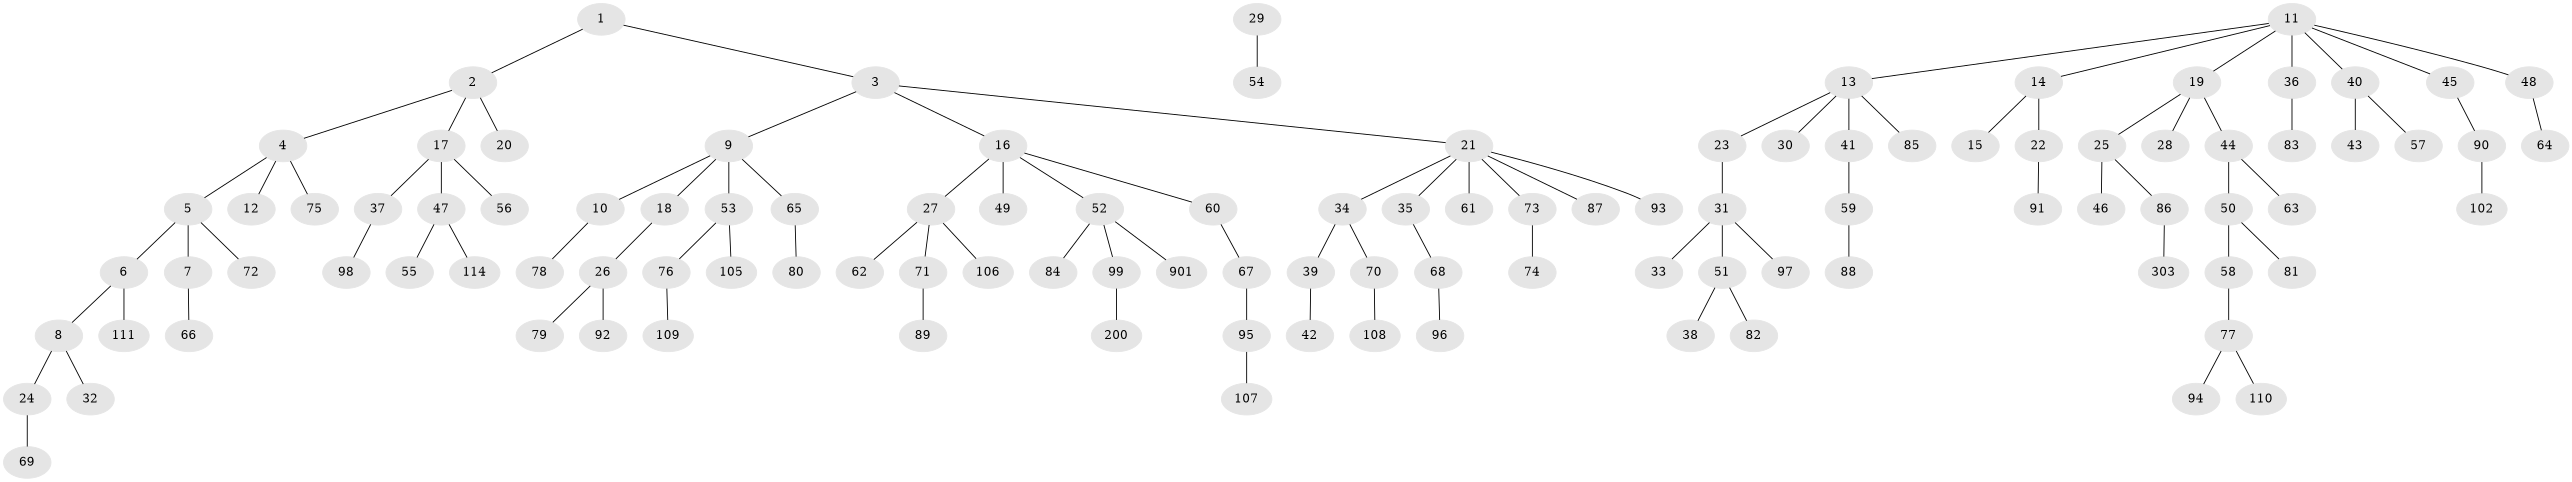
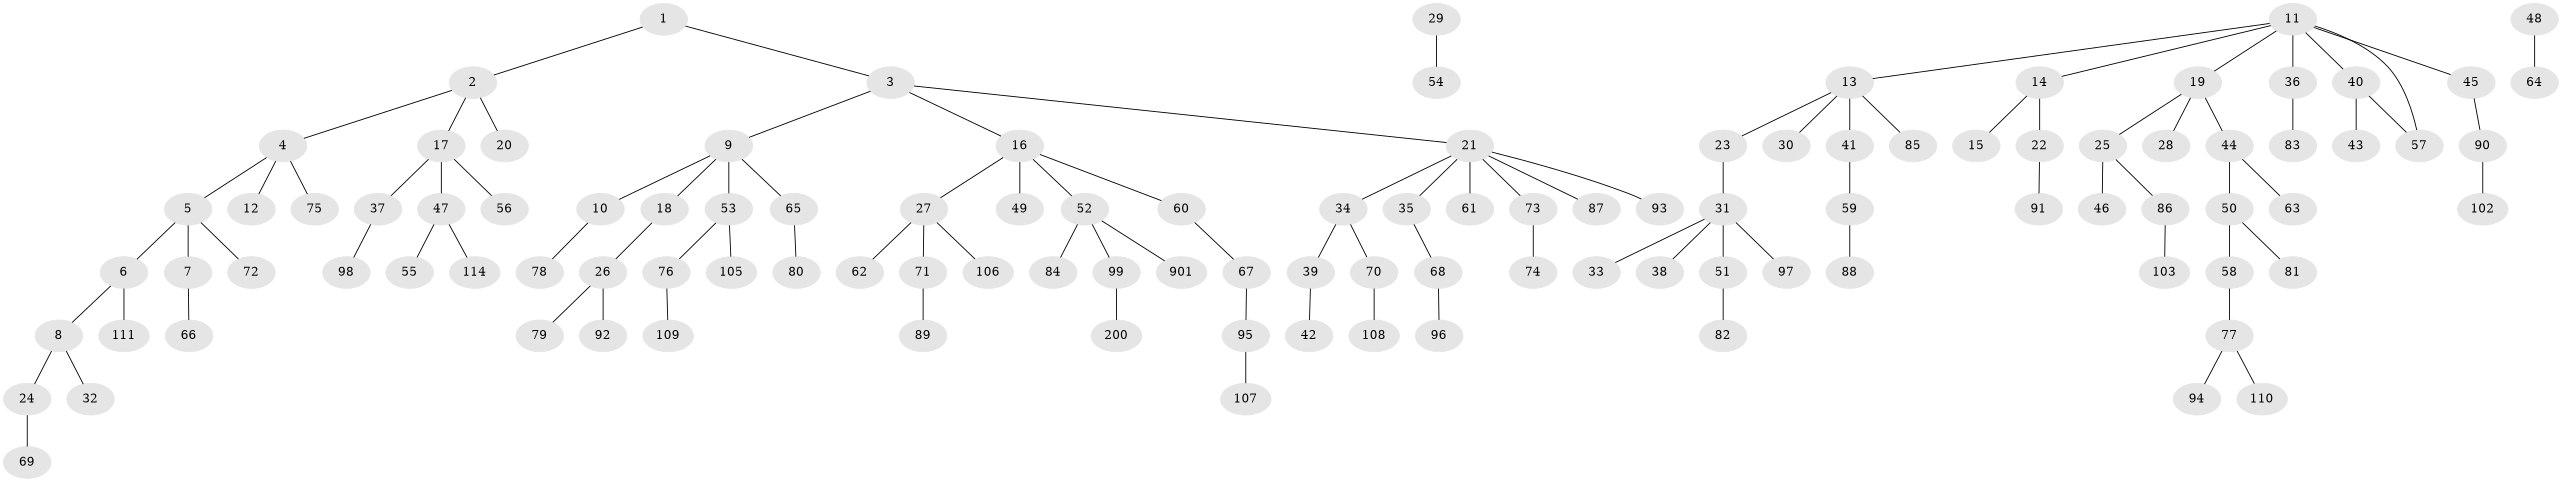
(2412, 48) -> (2383, 62)
(2164, 273) -> (2165, 273)
(1706, 304) -> (1692, 241)
